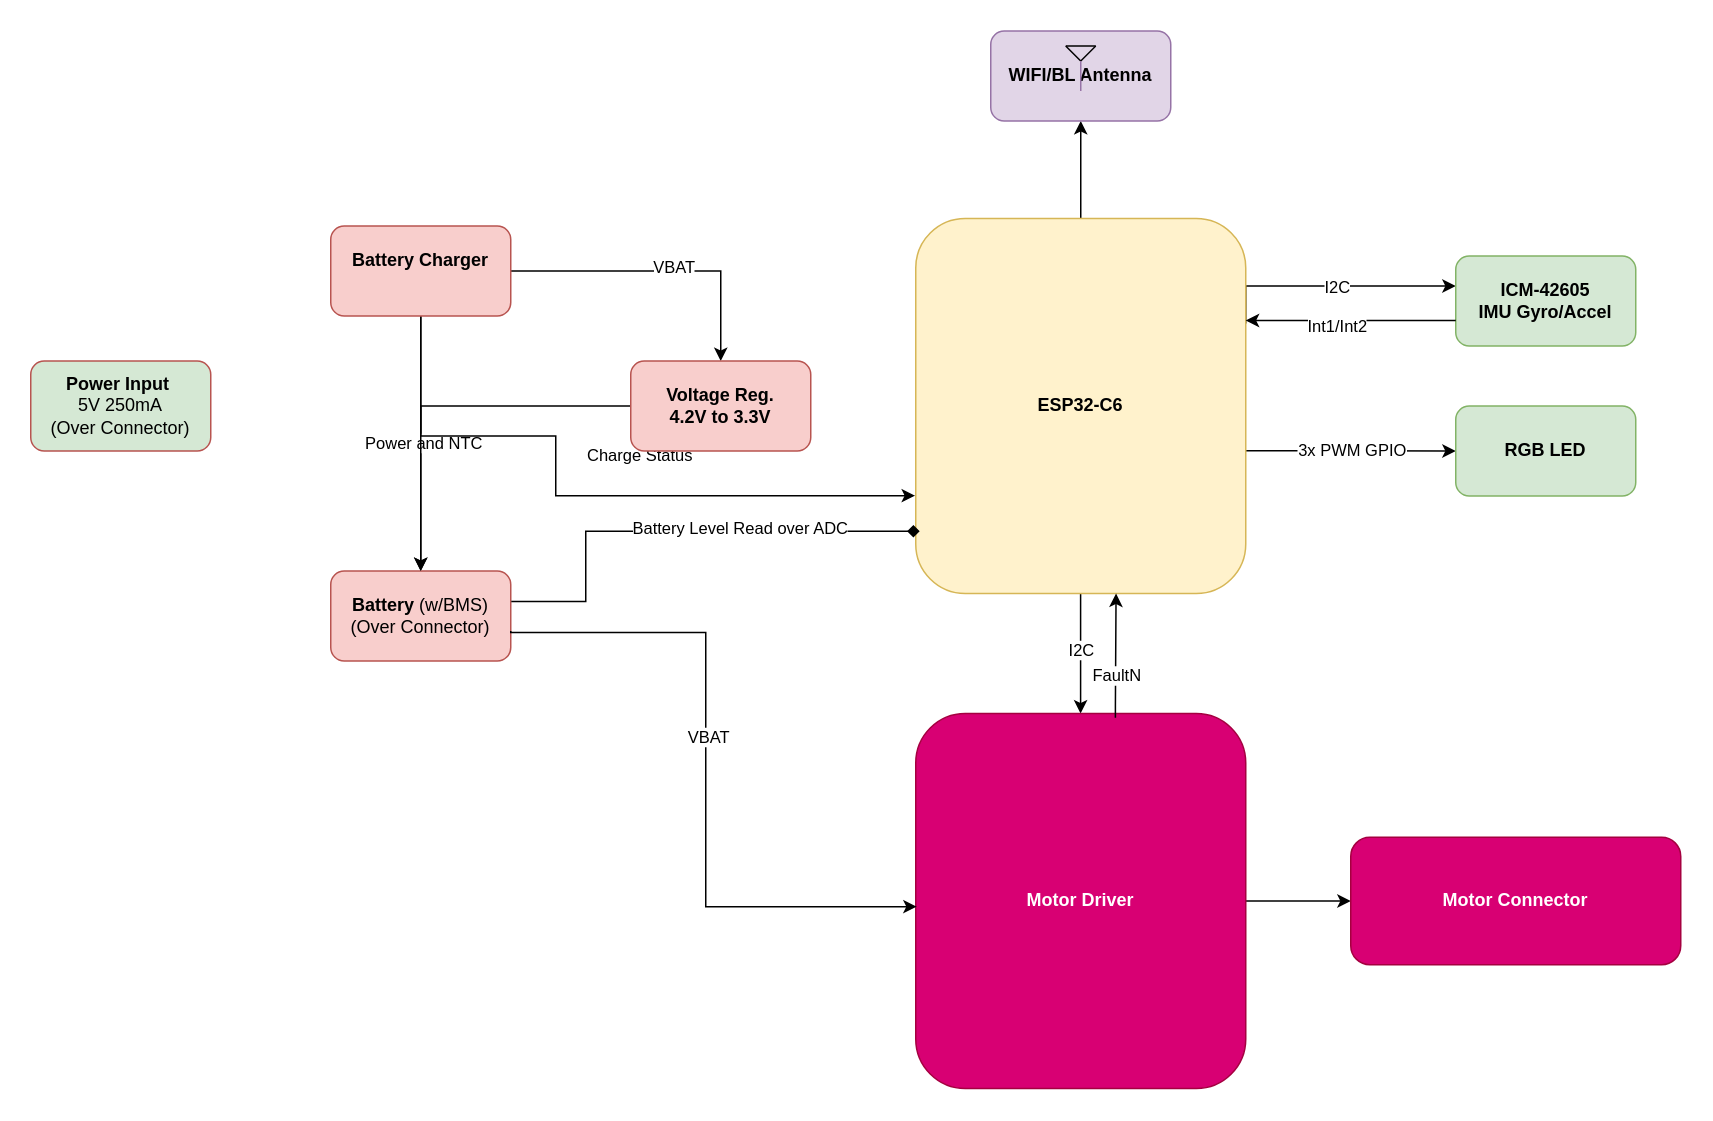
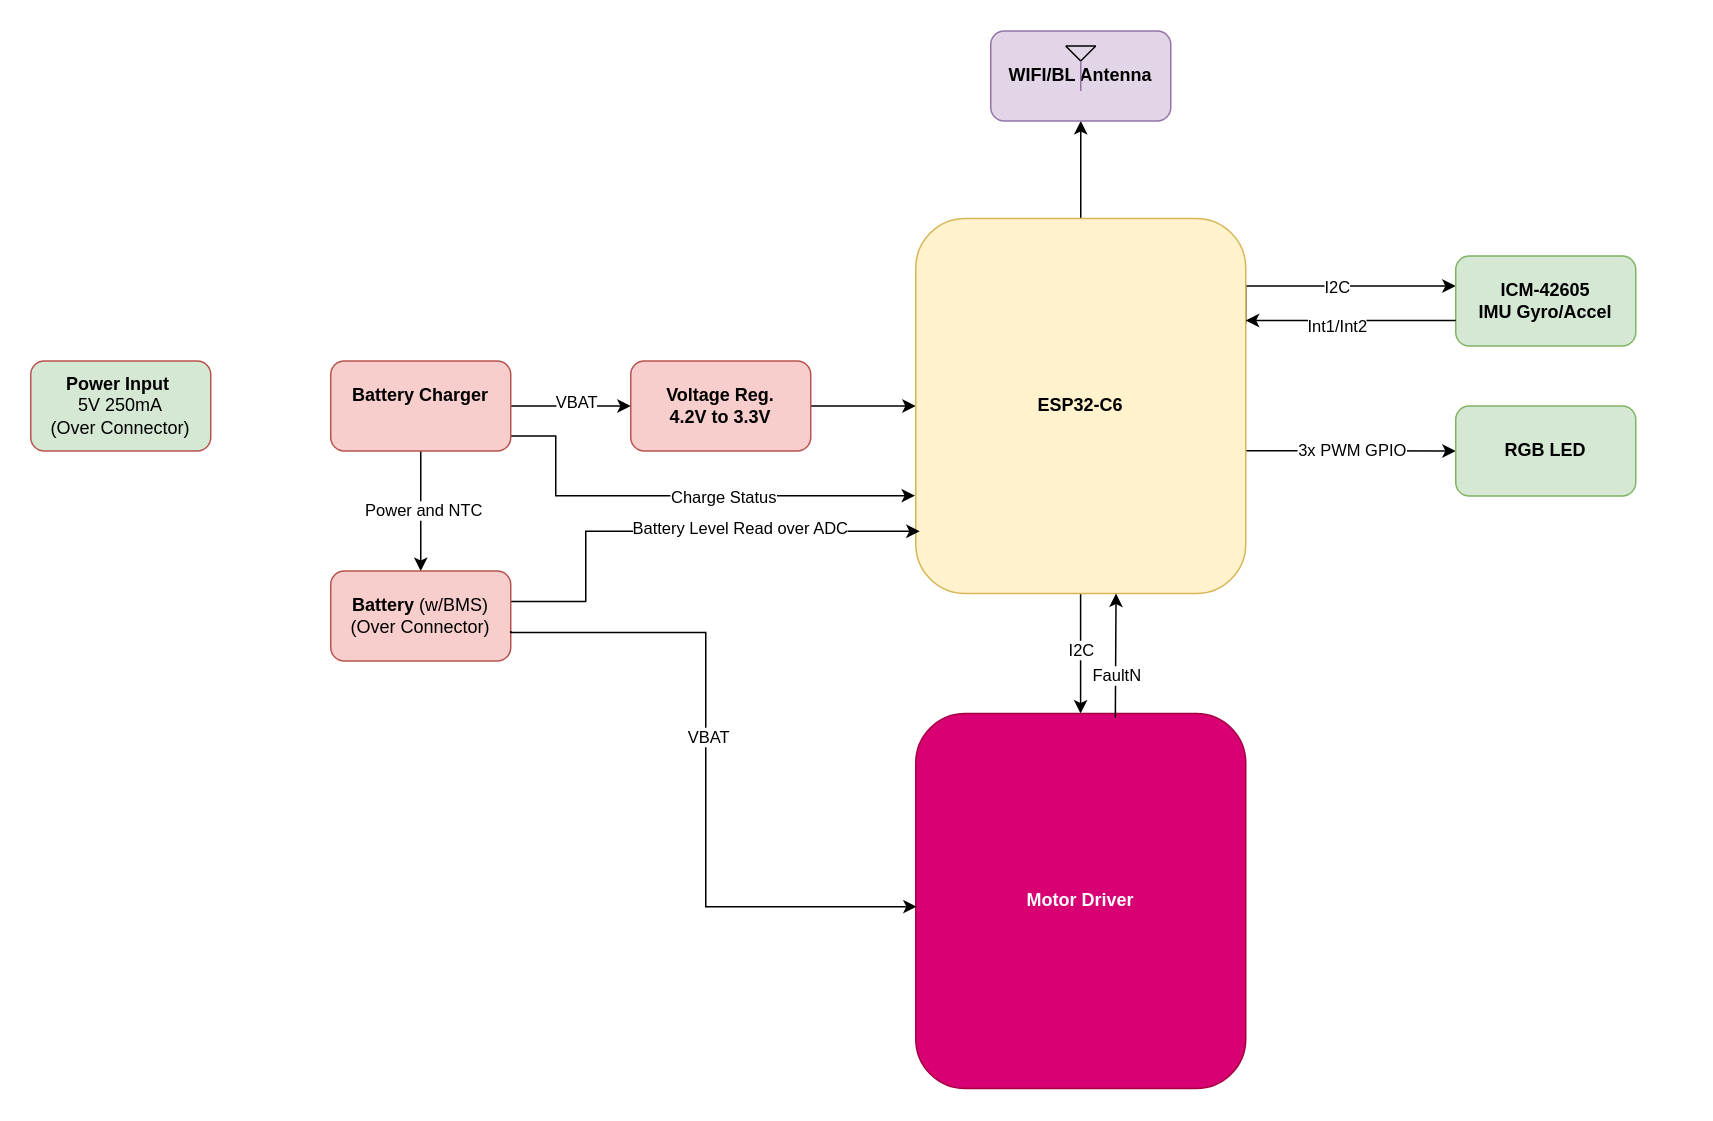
(421, 271) -> (421, 406)
(466, 406) -> (858, 406)
(907, 531) -> (908, 531)
(1293, 901) -> none
(1516, 901) -> none
